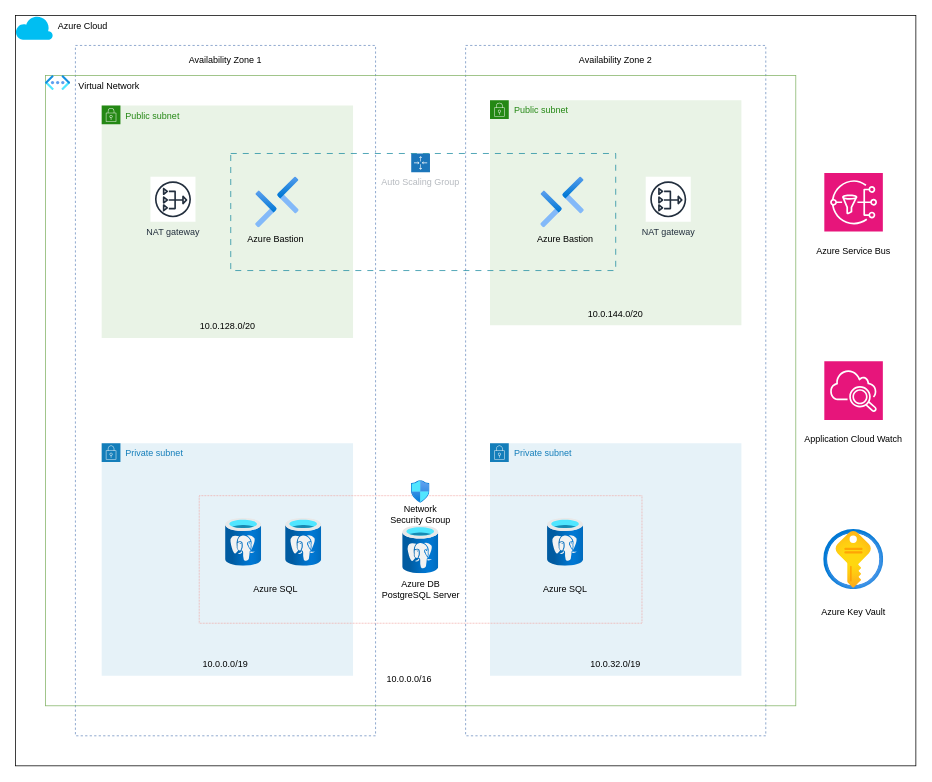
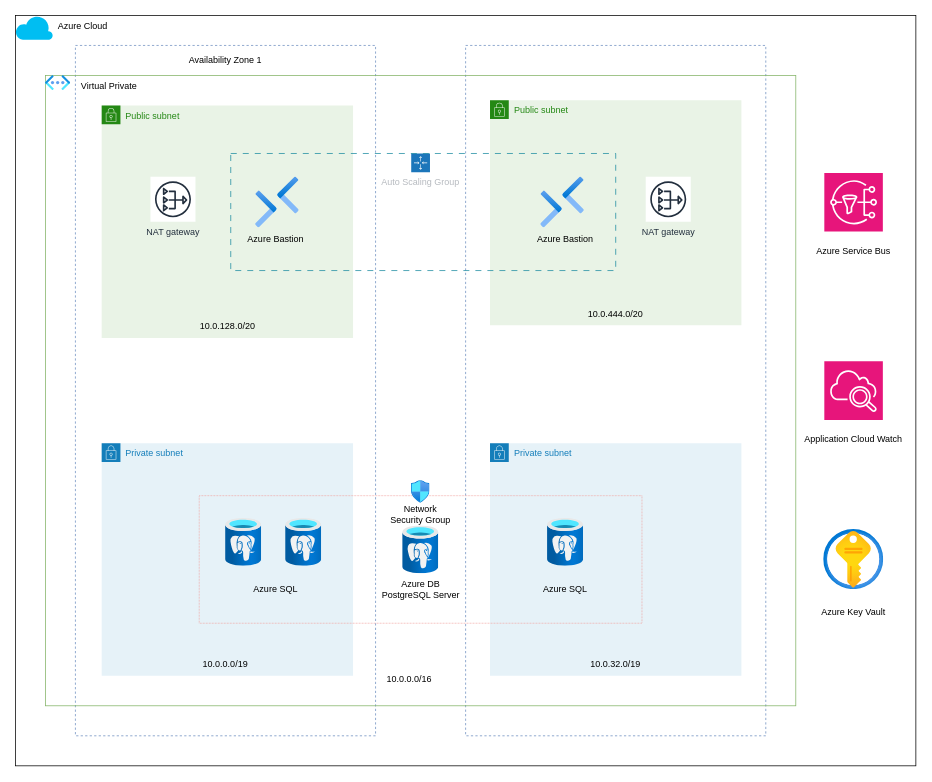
(615, 60) -> none
(109, 87) -> (109, 87)
(615, 314) -> (615, 314)
